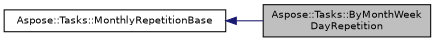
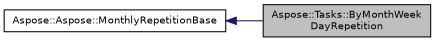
(115, 21) -> (115, 21)
